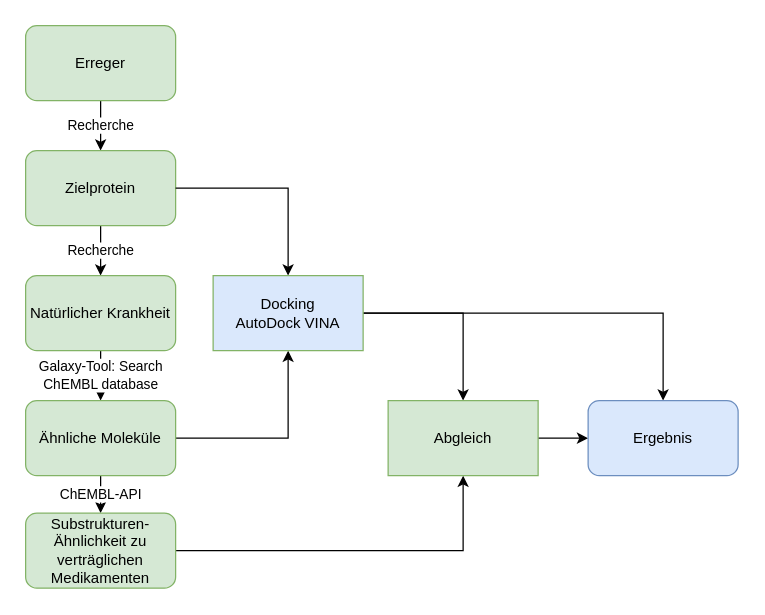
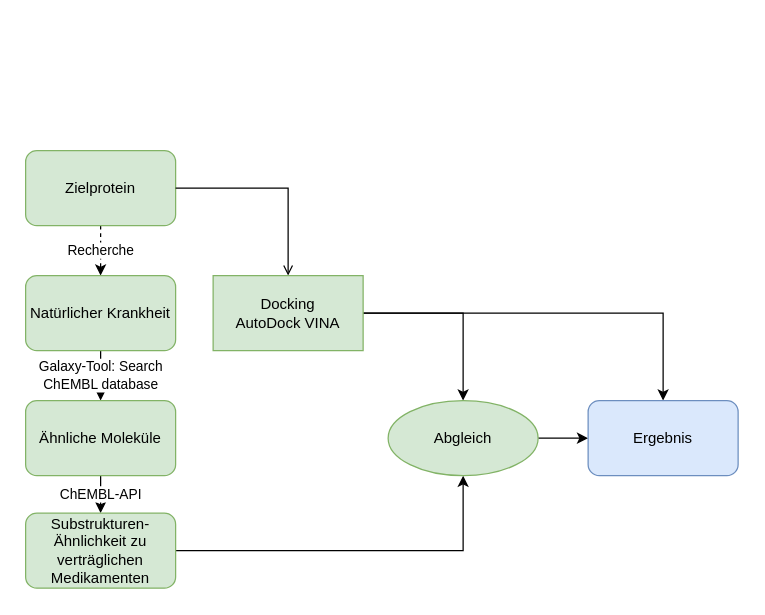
(101, 63) -> none
(101, 122) -> none
(101, 235) -> (101, 235)
(288, 266) -> (288, 267)
(288, 313) -> (288, 313)
(271, 438) -> none
(463, 438) -> (463, 438)
